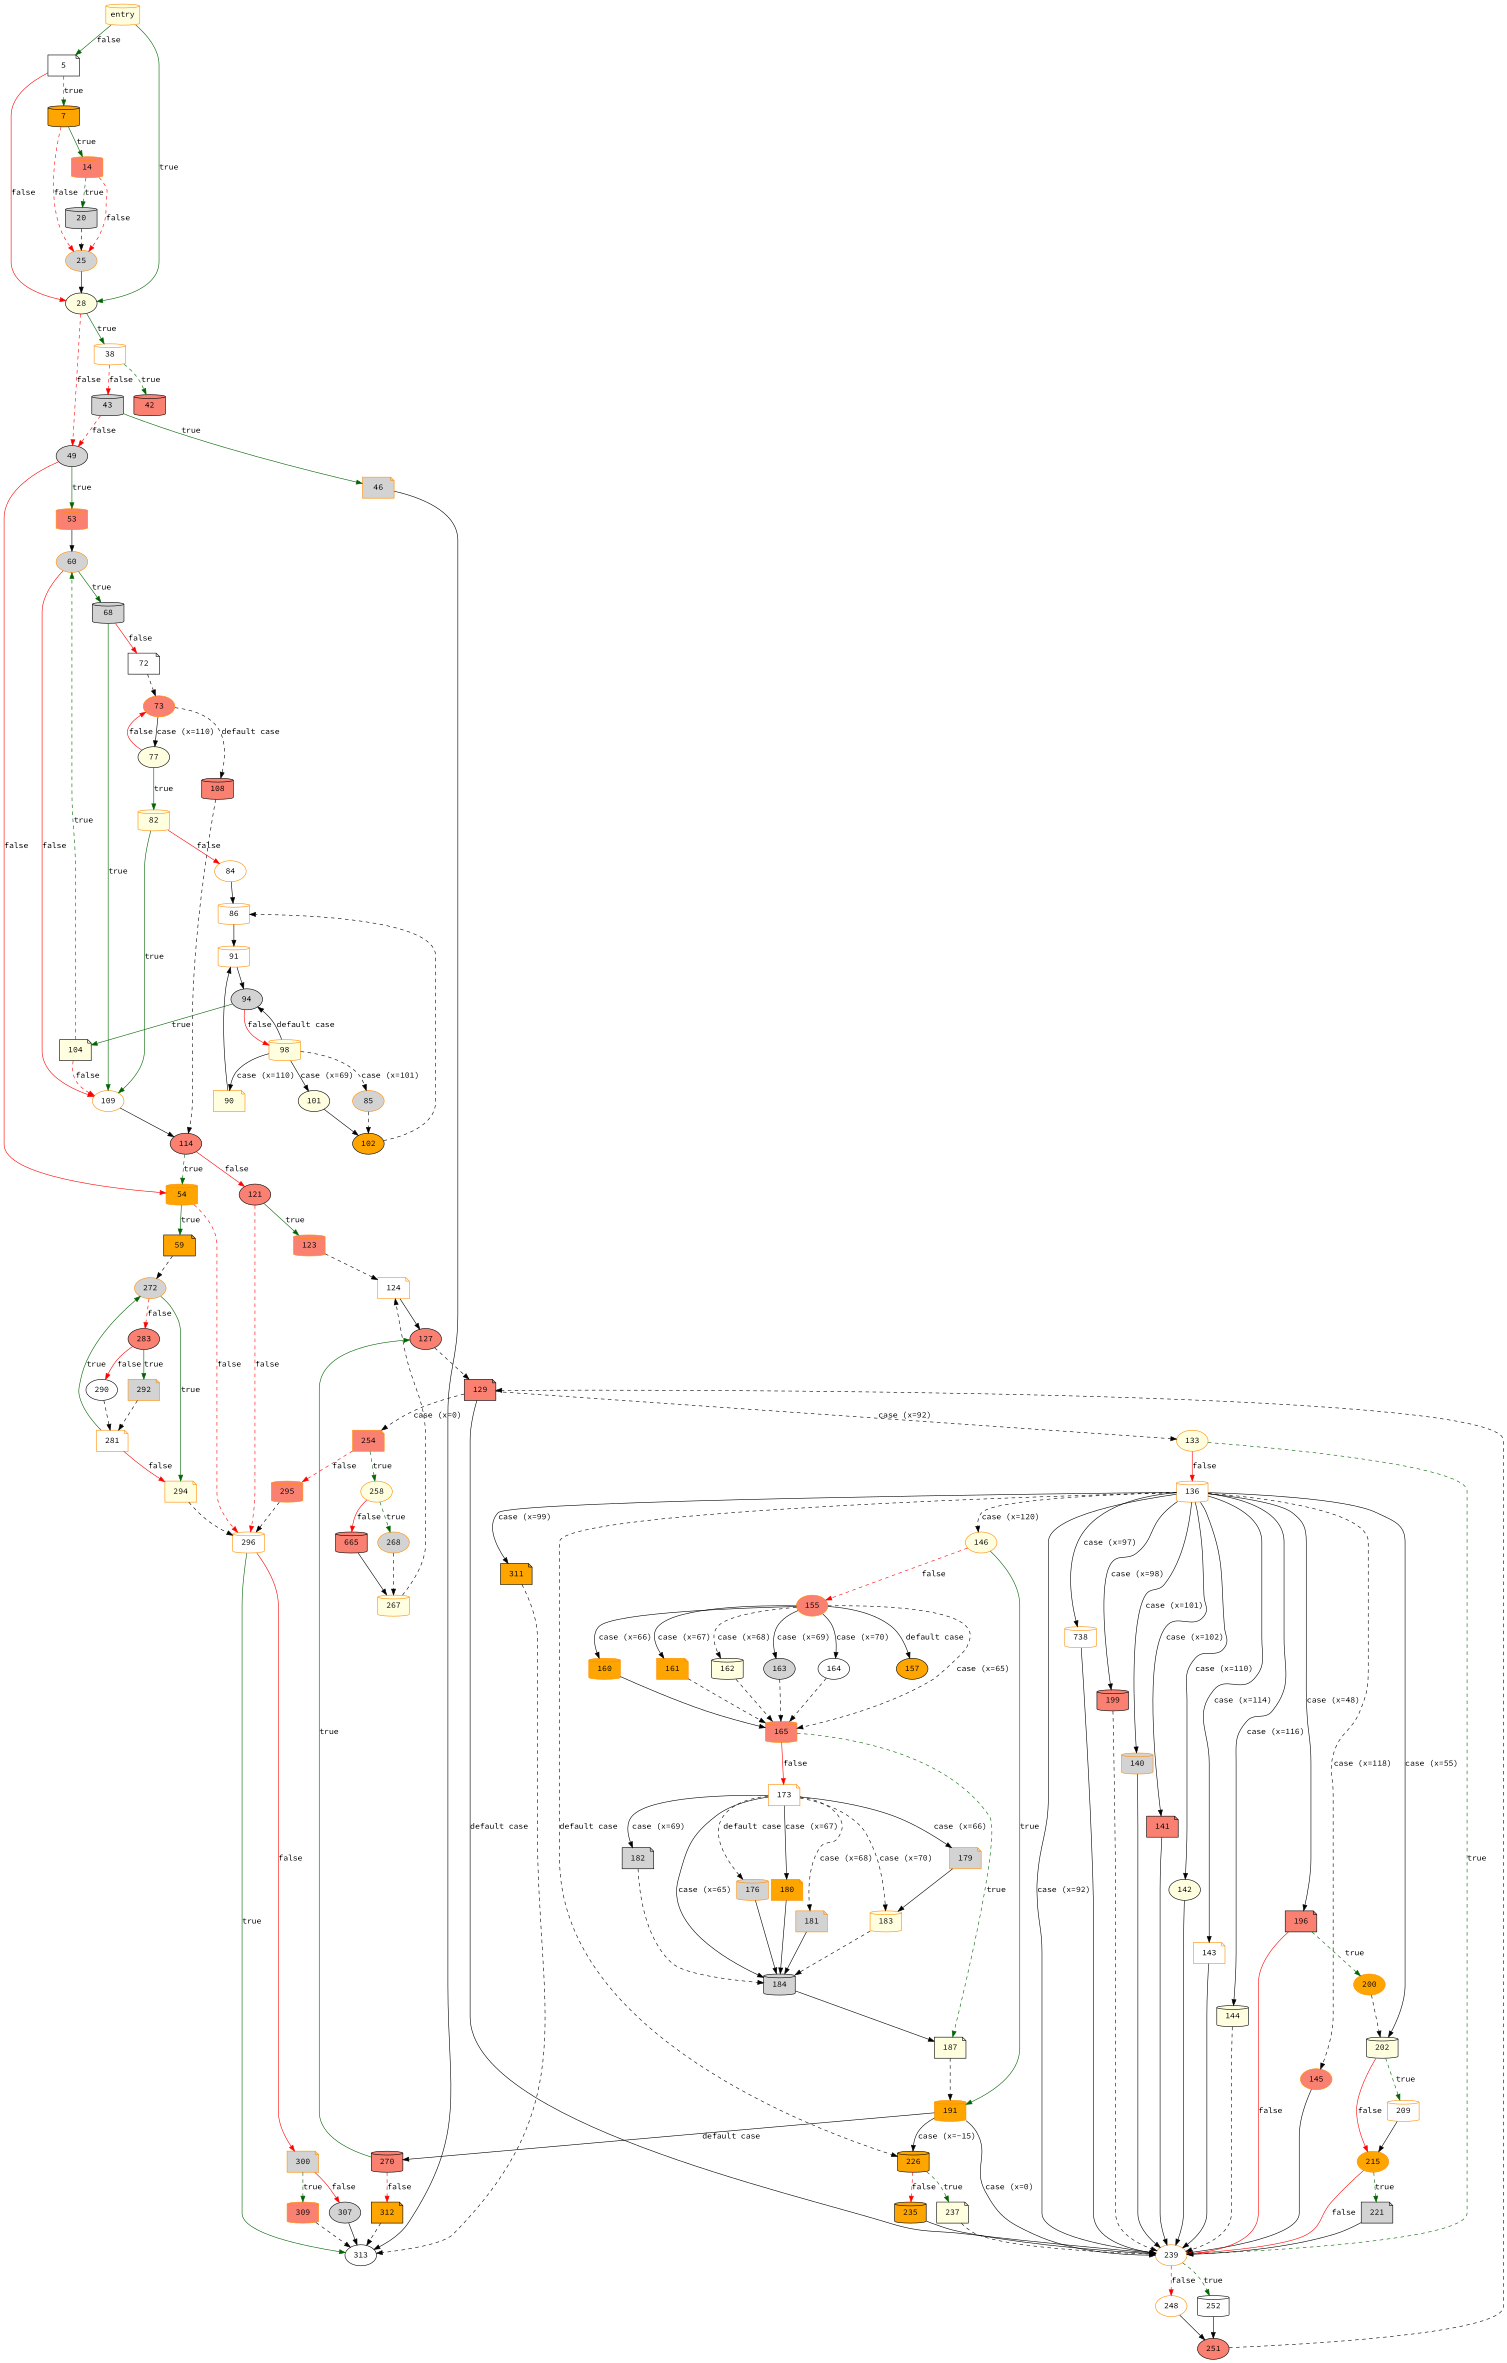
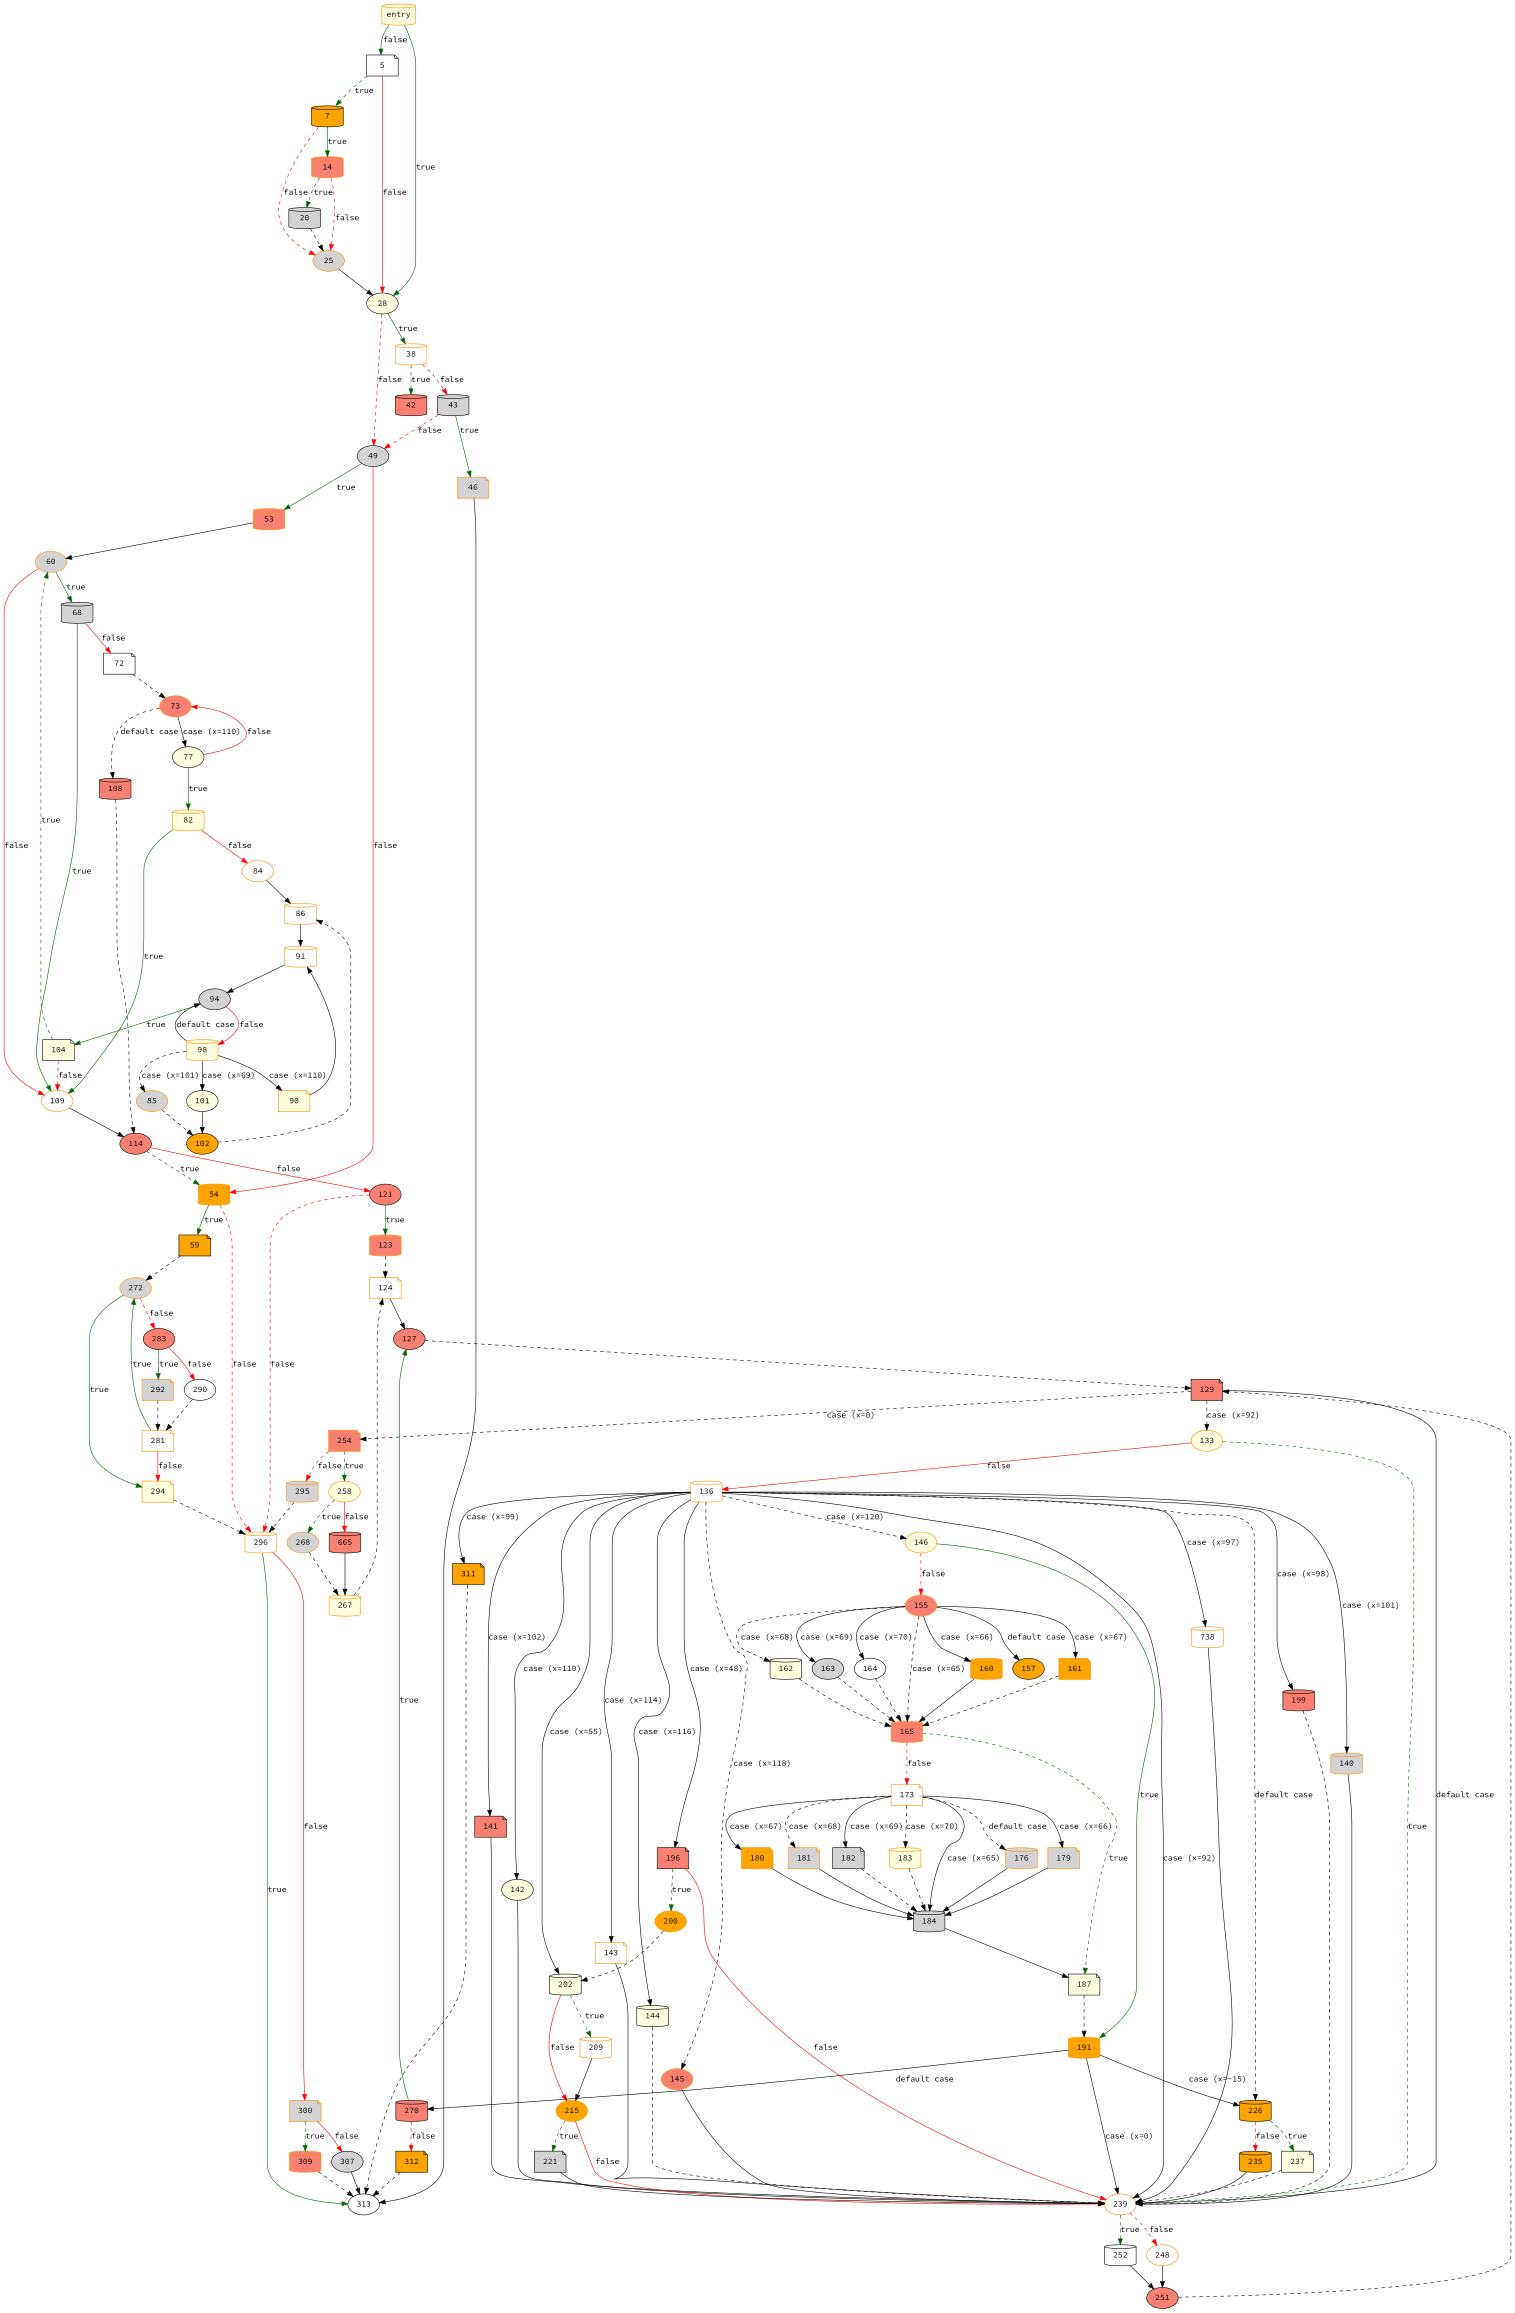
(287, 1492) -> (302, 1492)
(783, 1760) -> (907, 1760)
(928, 1888) -> (1000, 1893)
